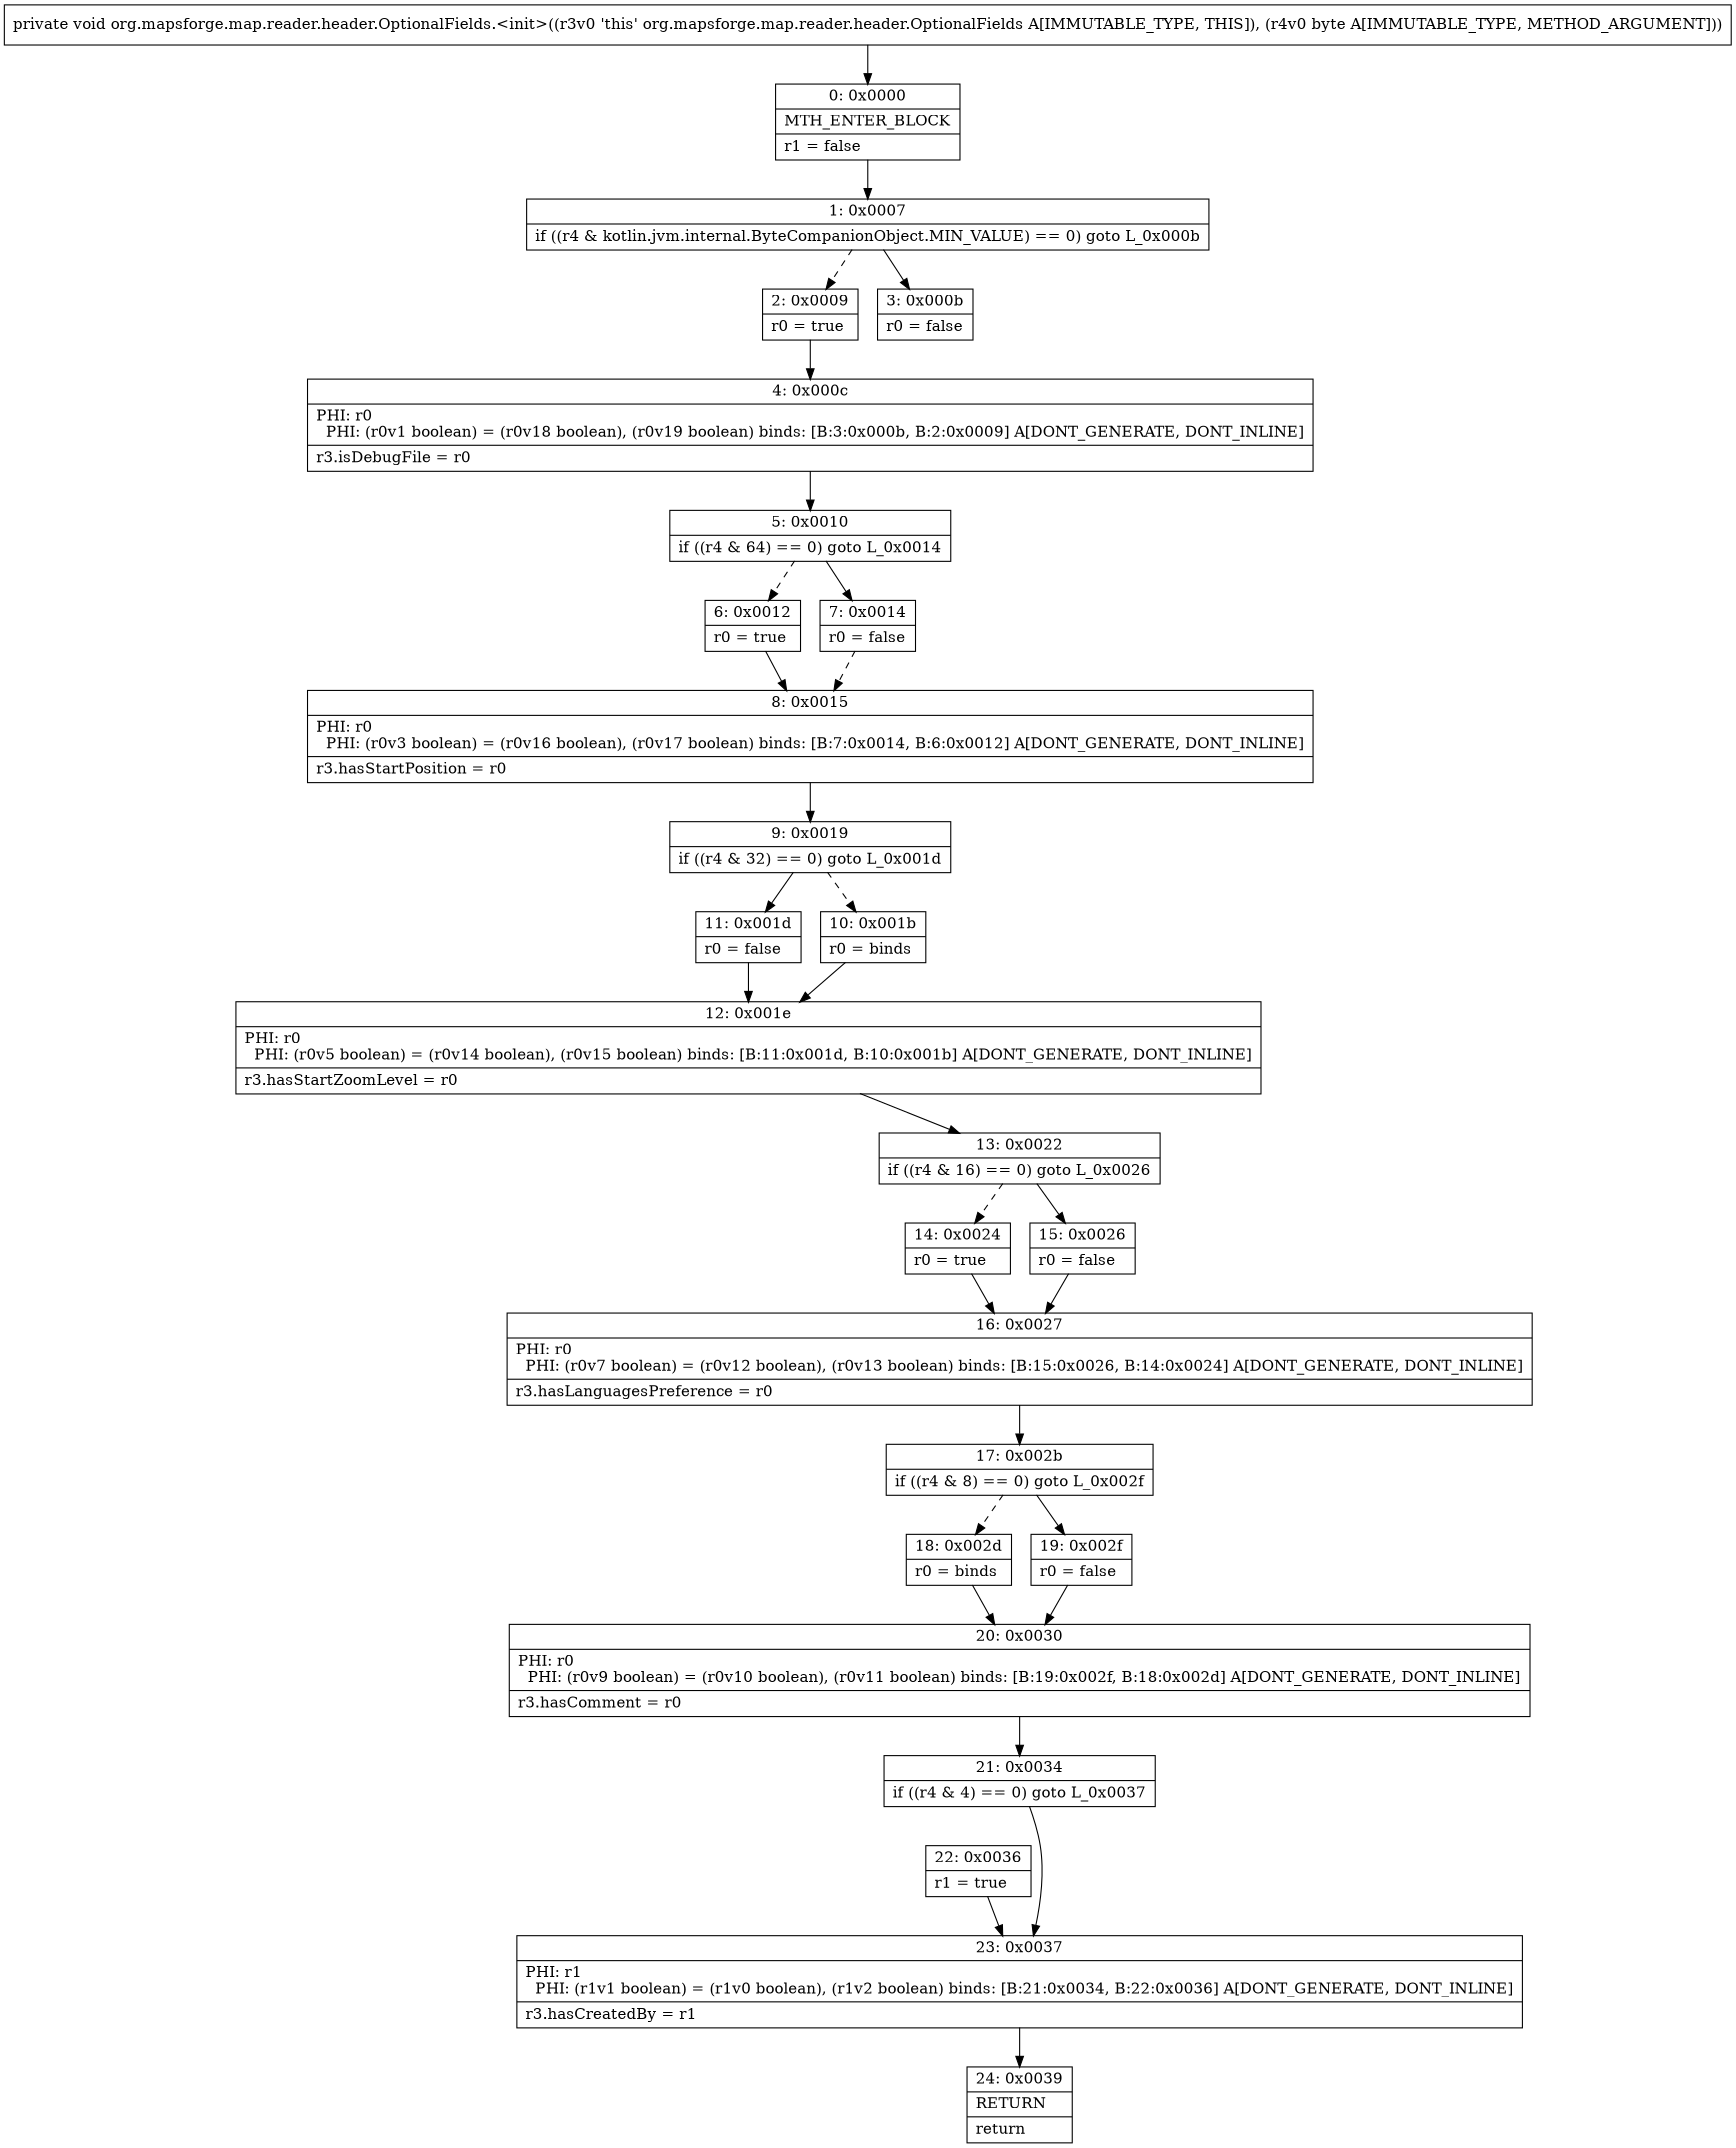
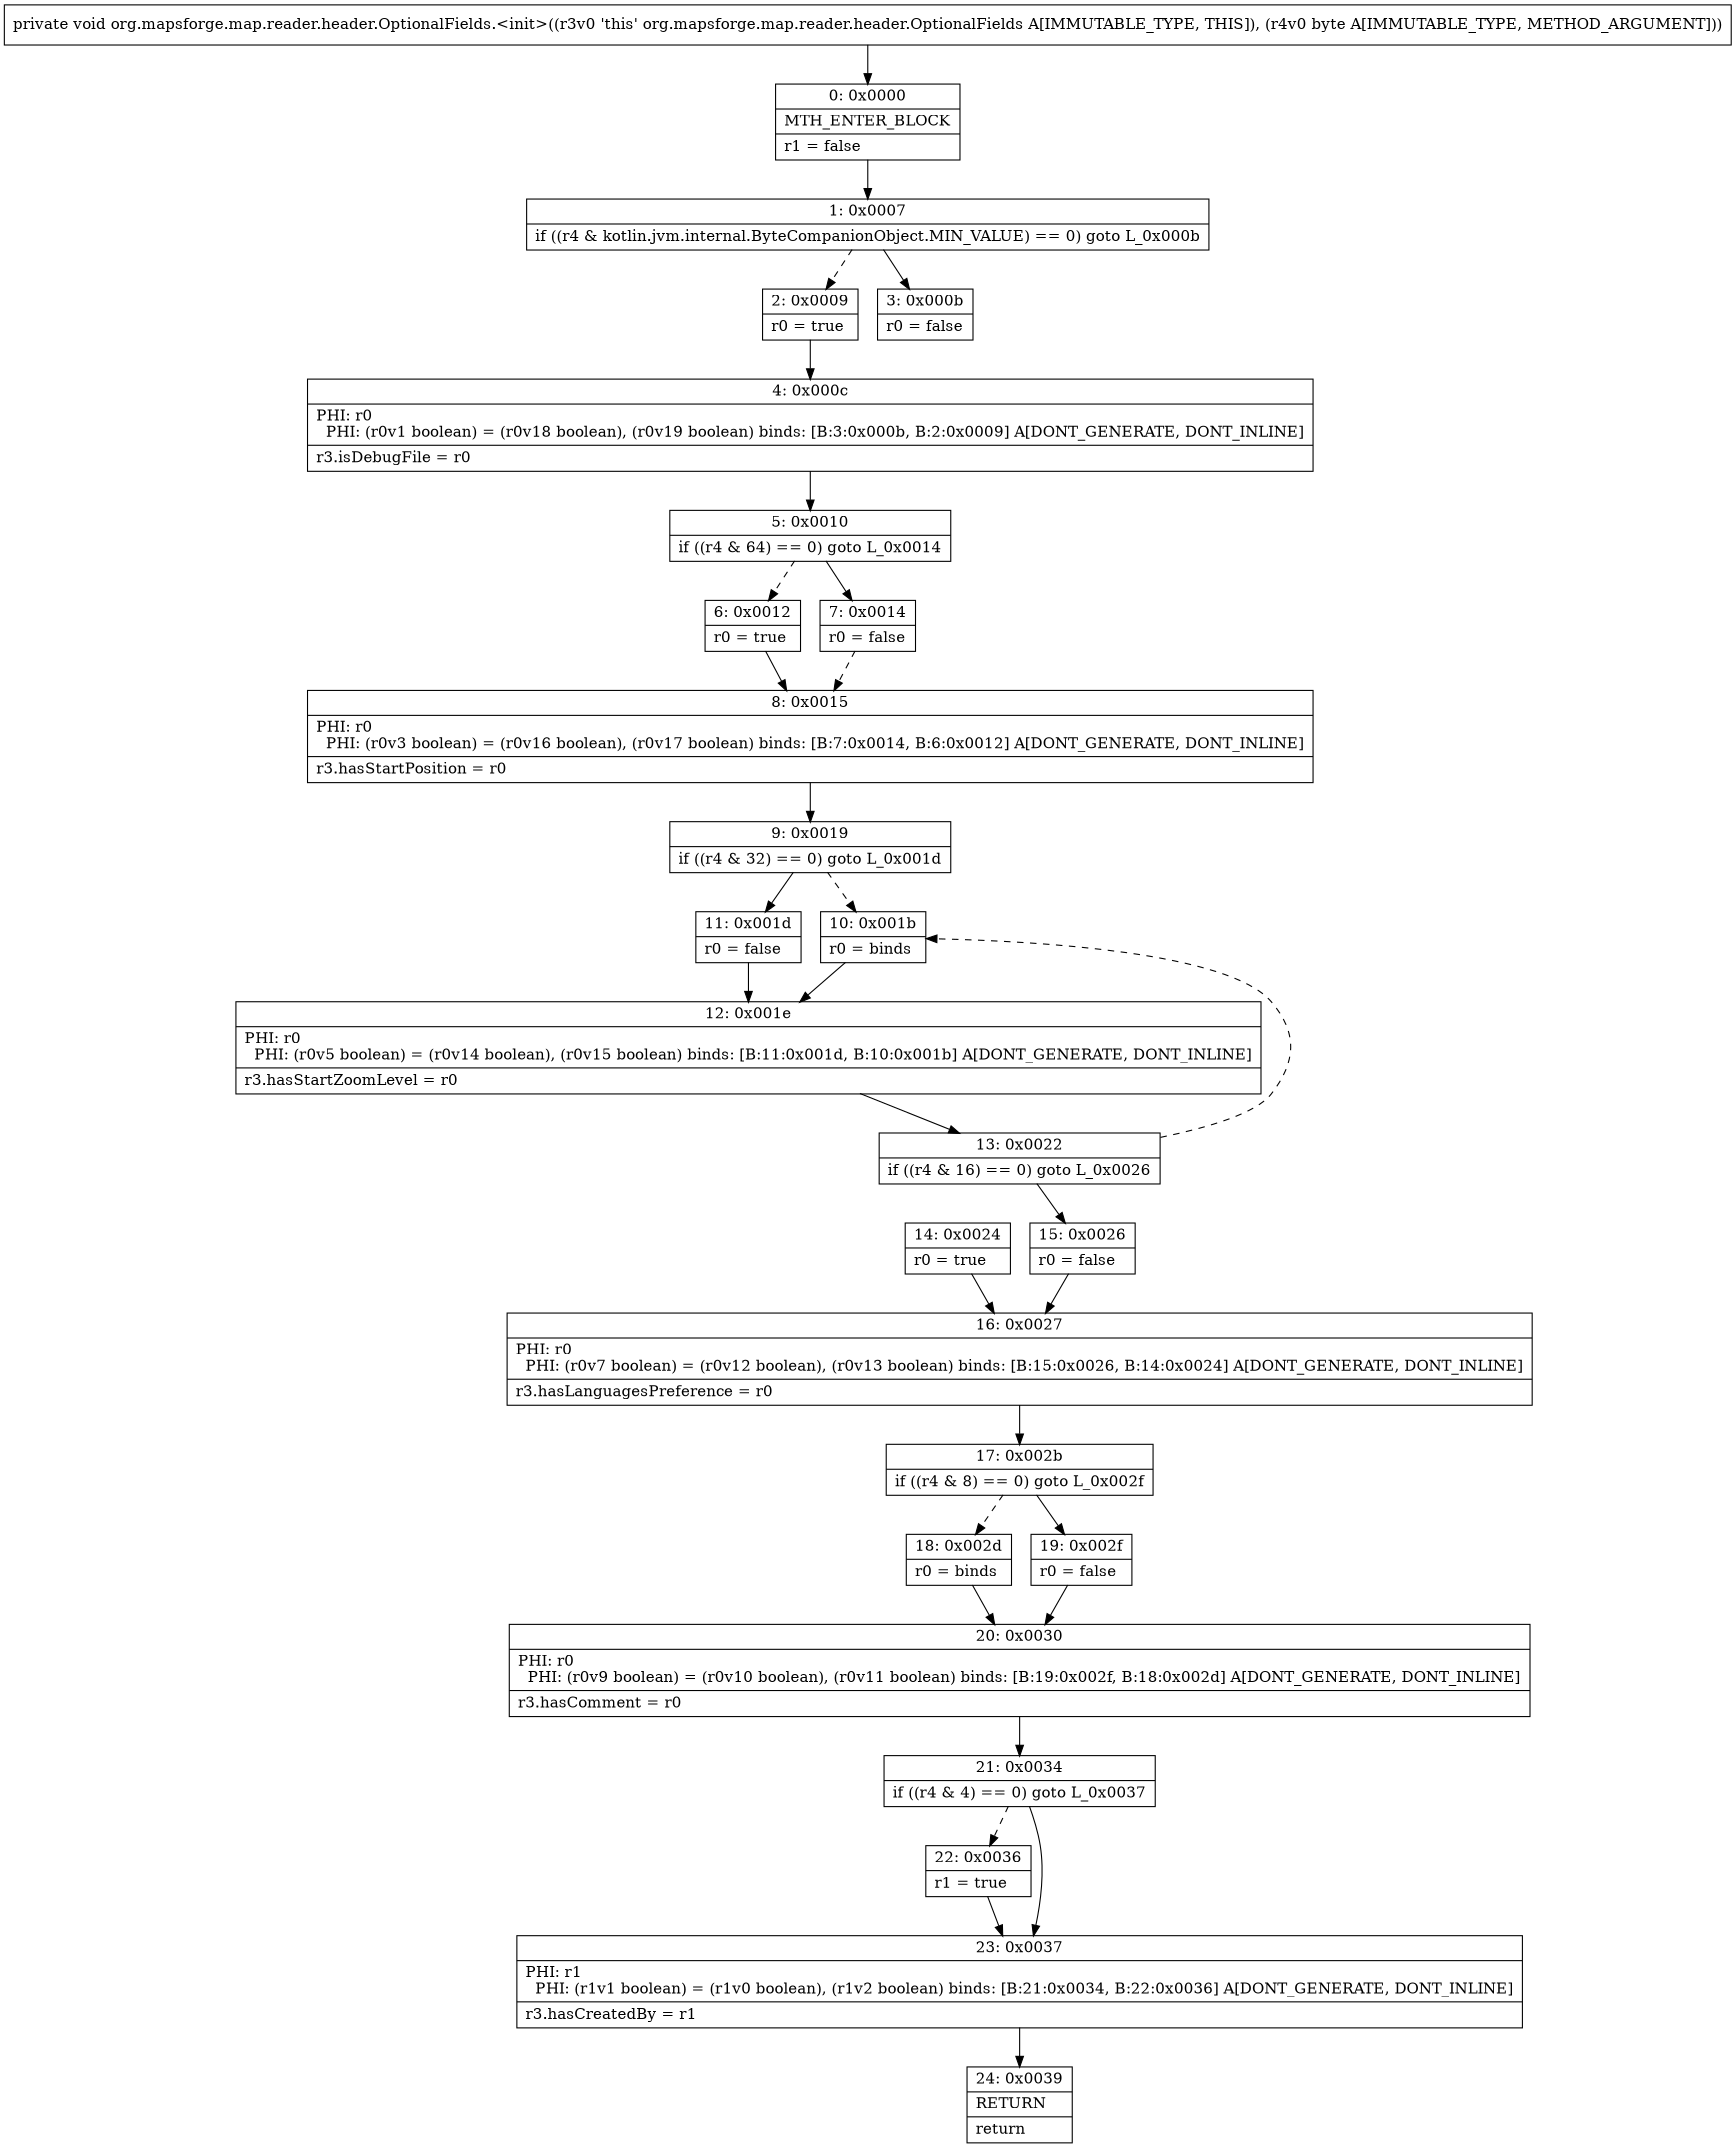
(992, 1199) -> (1218, 972)
none -> (1001, 1821)
